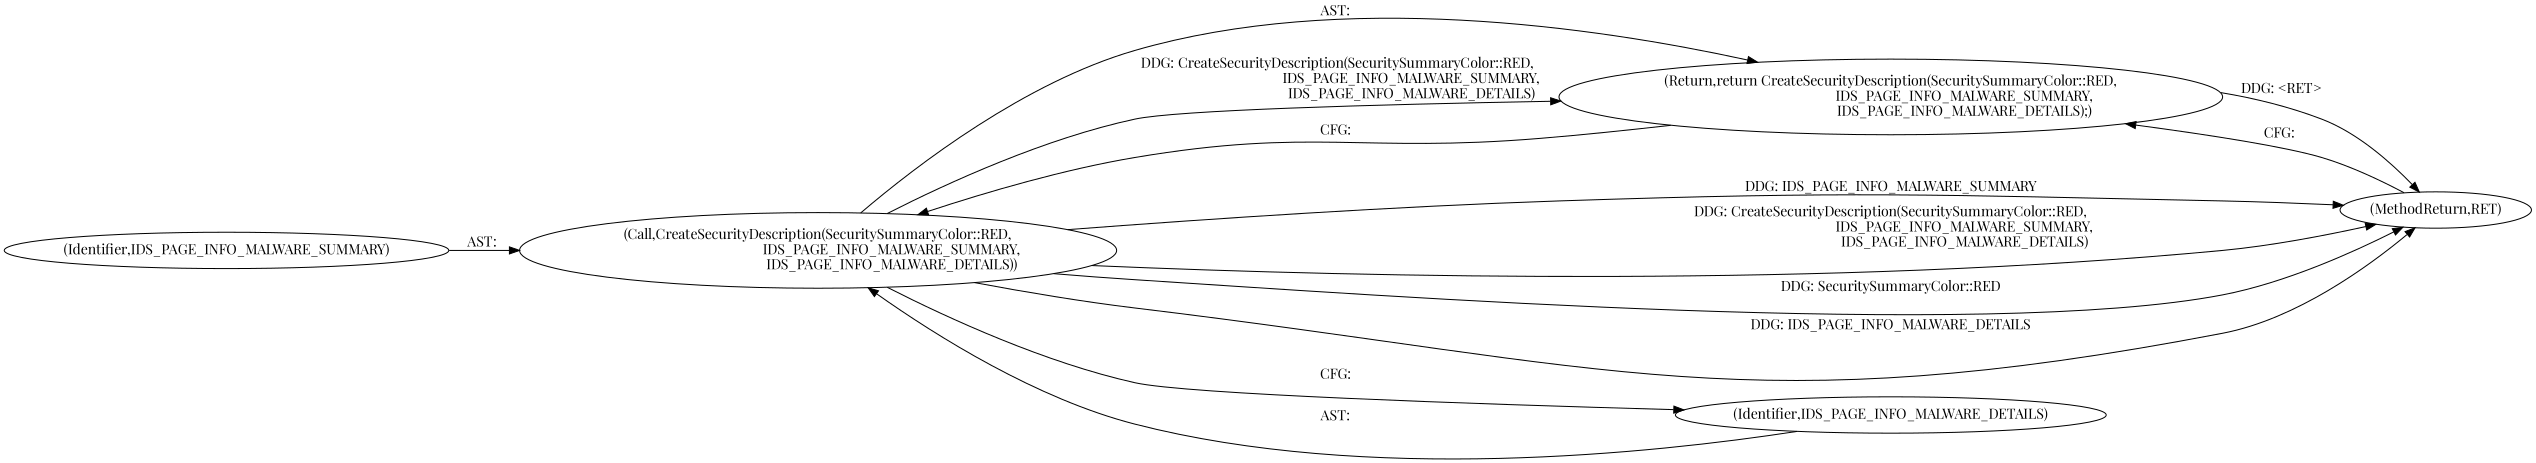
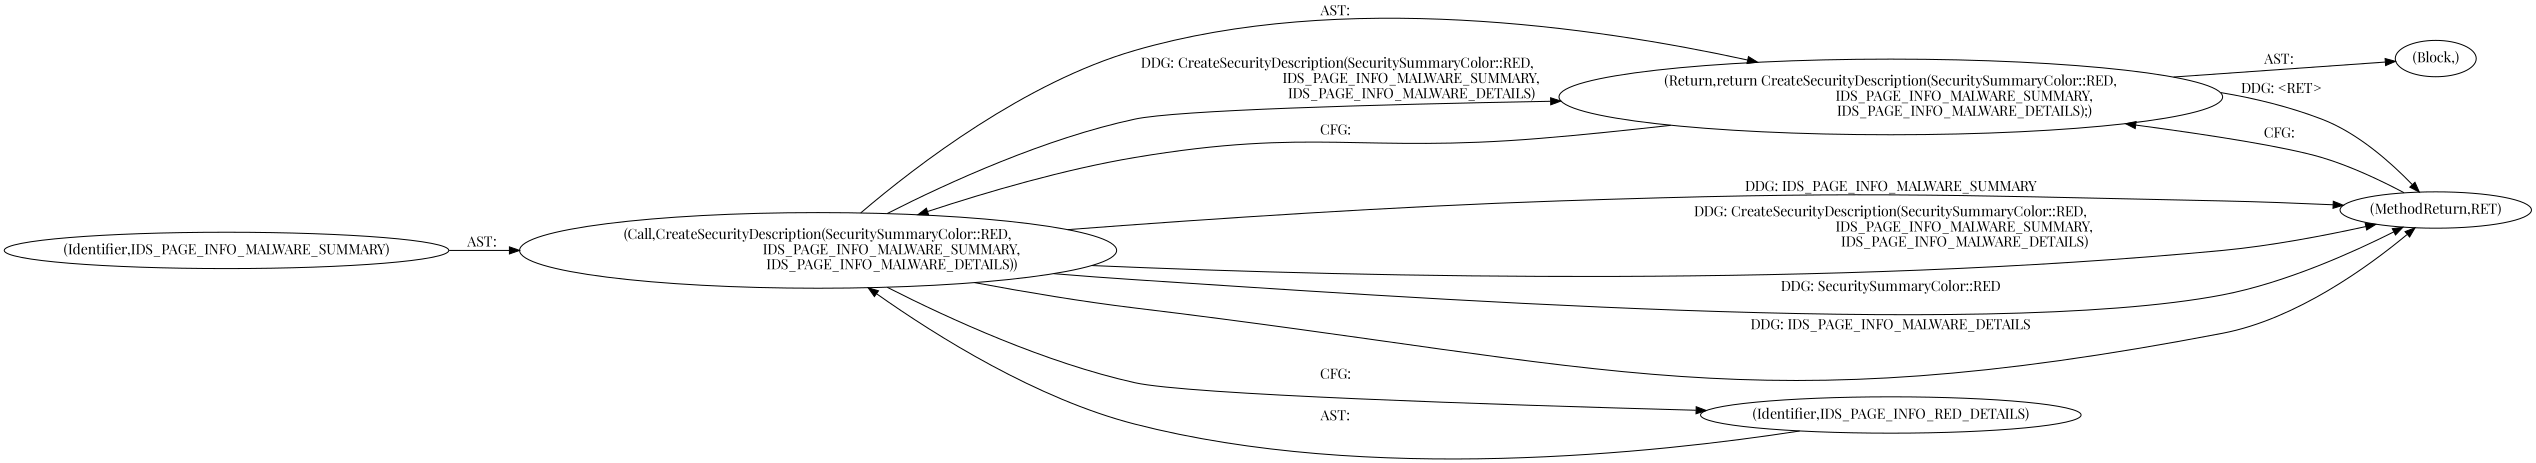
none -> (2436, 59)
(1891, 415) -> (1891, 415)
